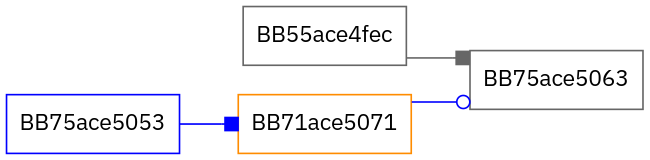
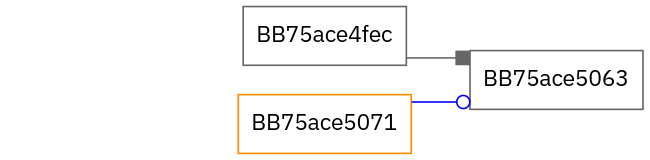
(325, 36) -> (325, 36)
(93, 124) -> none
(325, 124) -> (325, 124)
